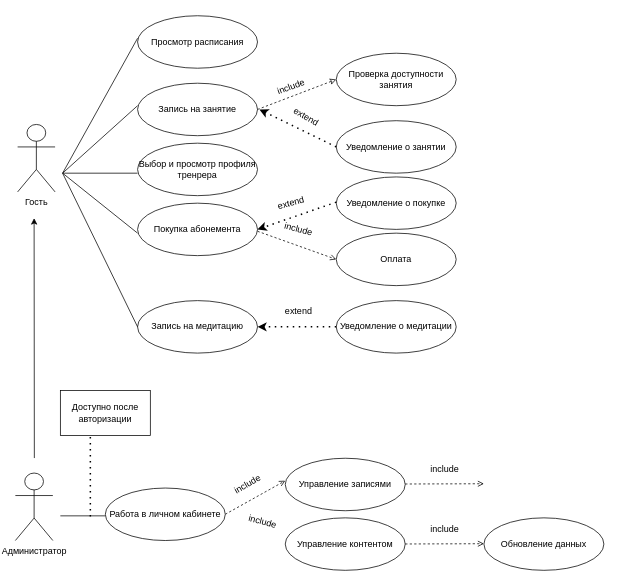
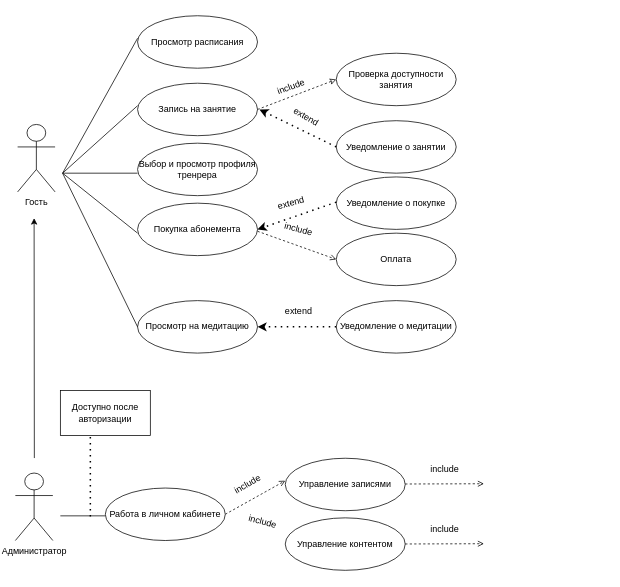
(198, 327) -> (198, 327)
(544, 544) -> none
